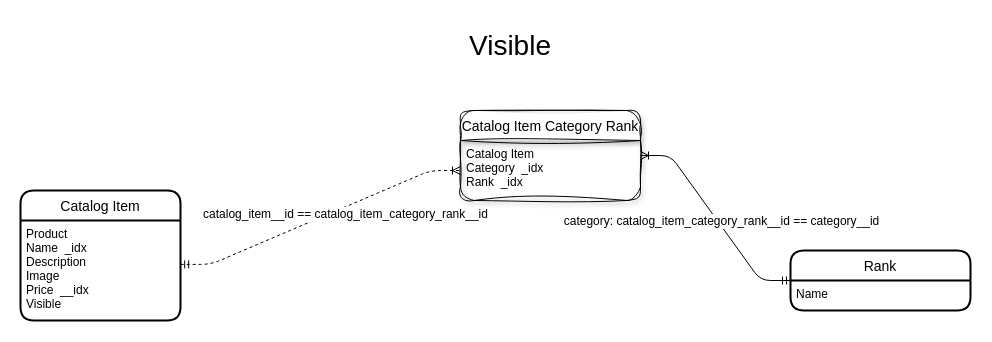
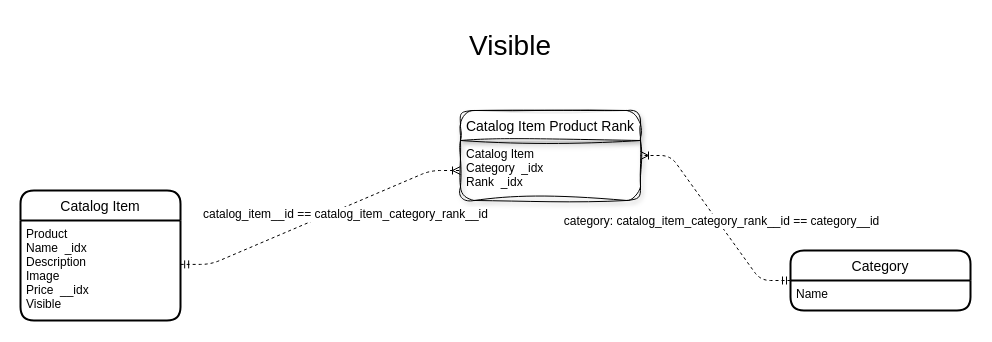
(550, 126) -> (550, 126)
(686, 177) -> (686, 177)
(880, 266) -> (880, 266)
